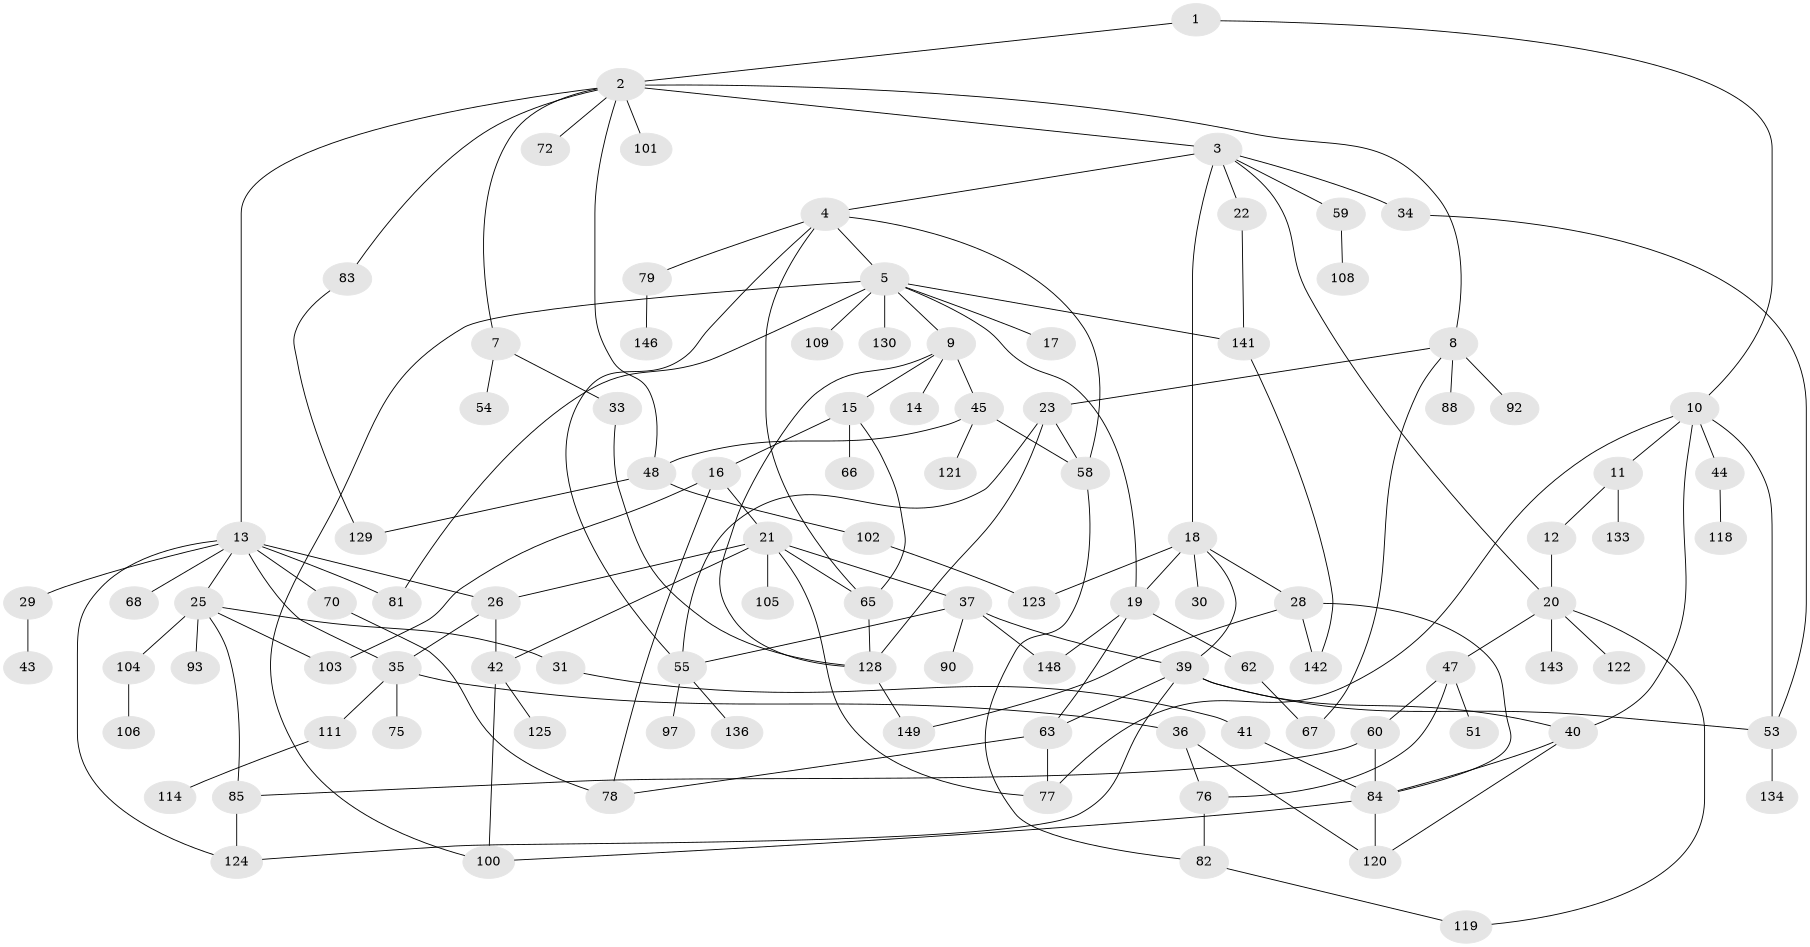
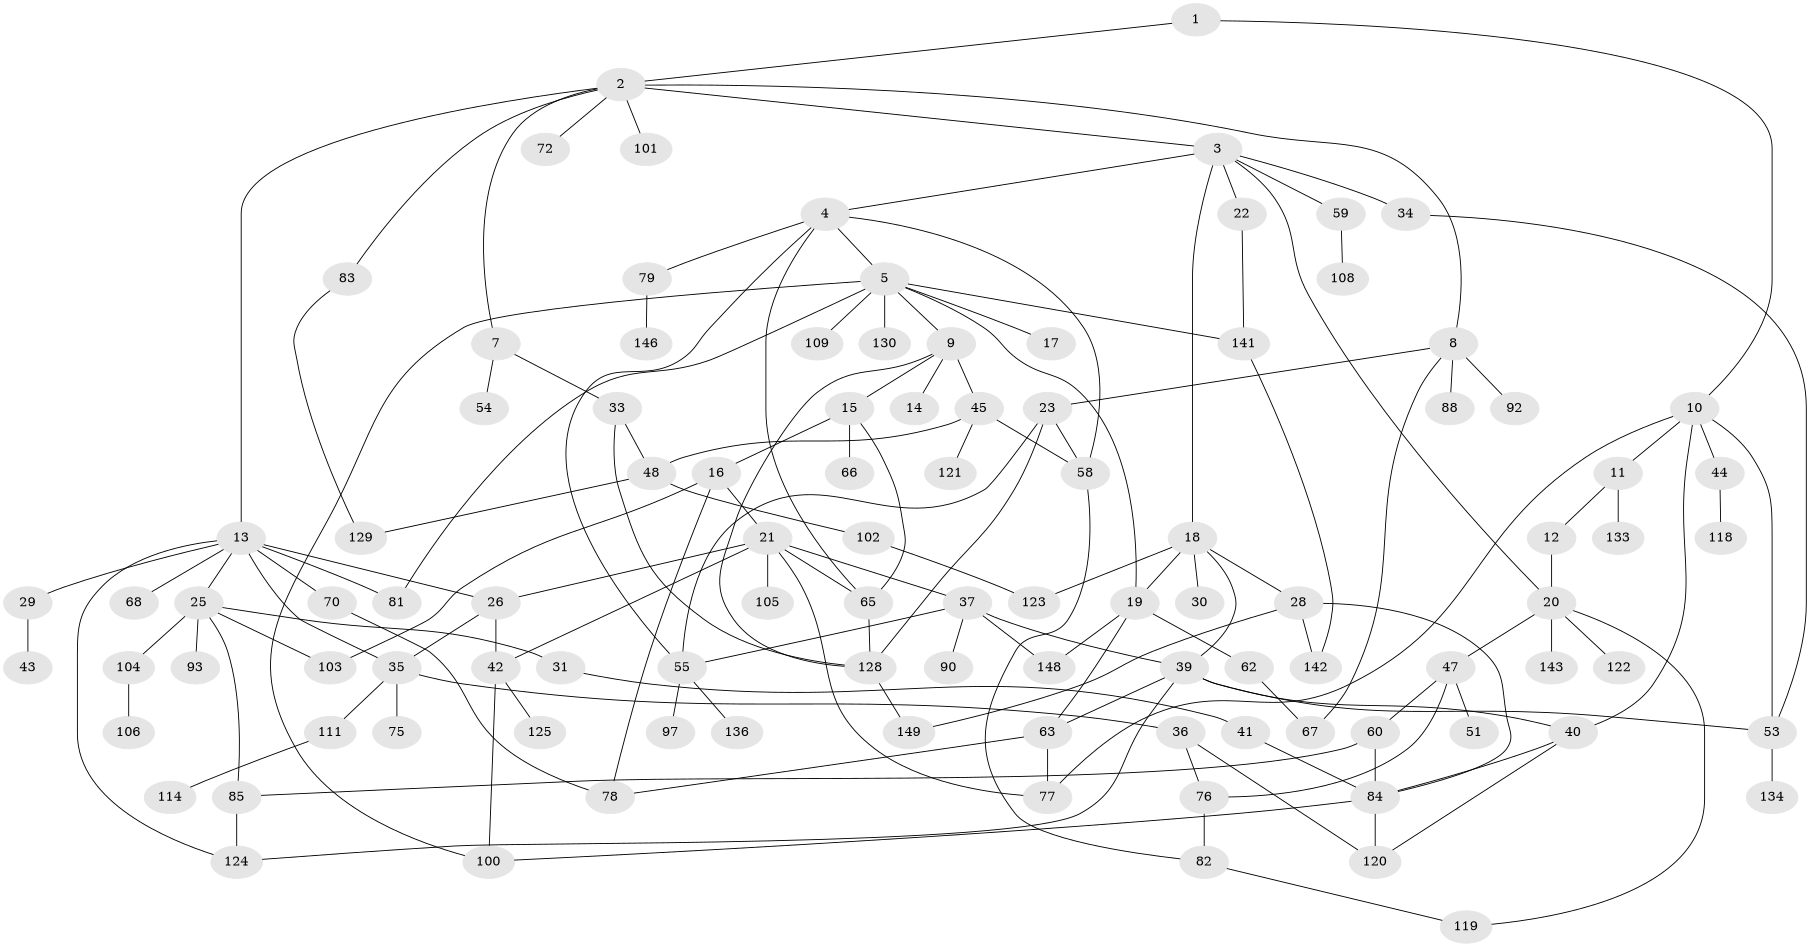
(595, 289) -> (635, 441)
